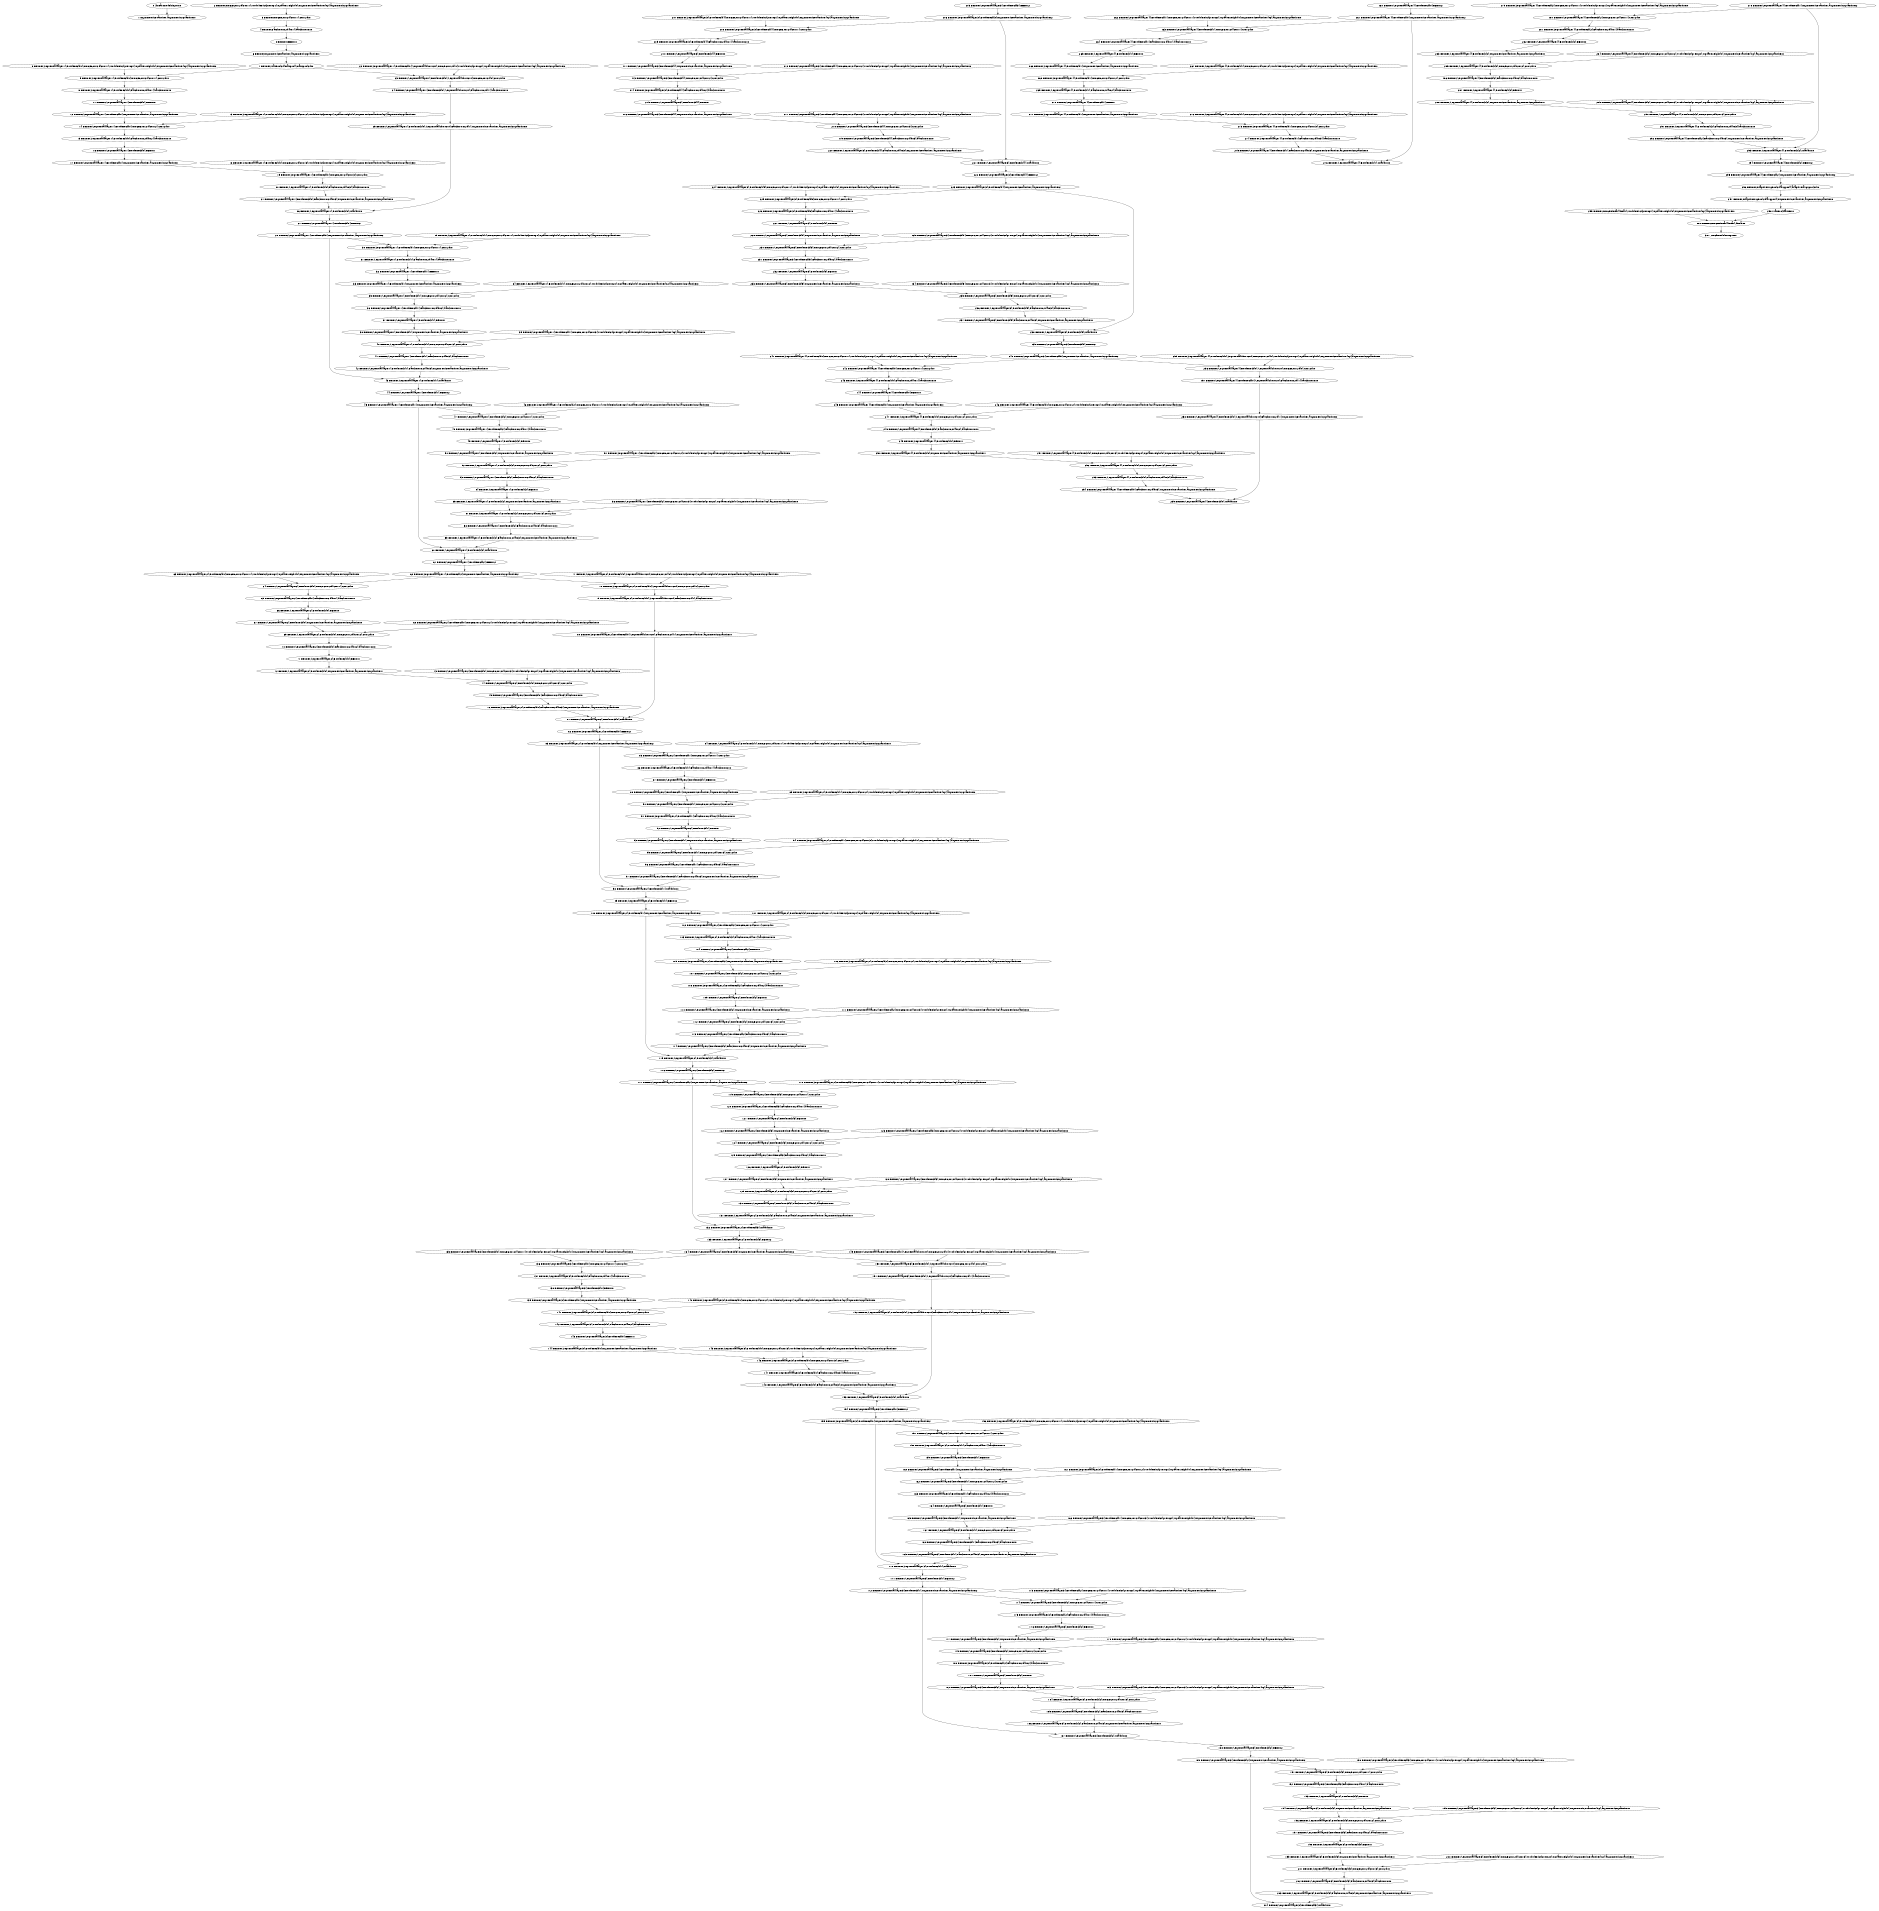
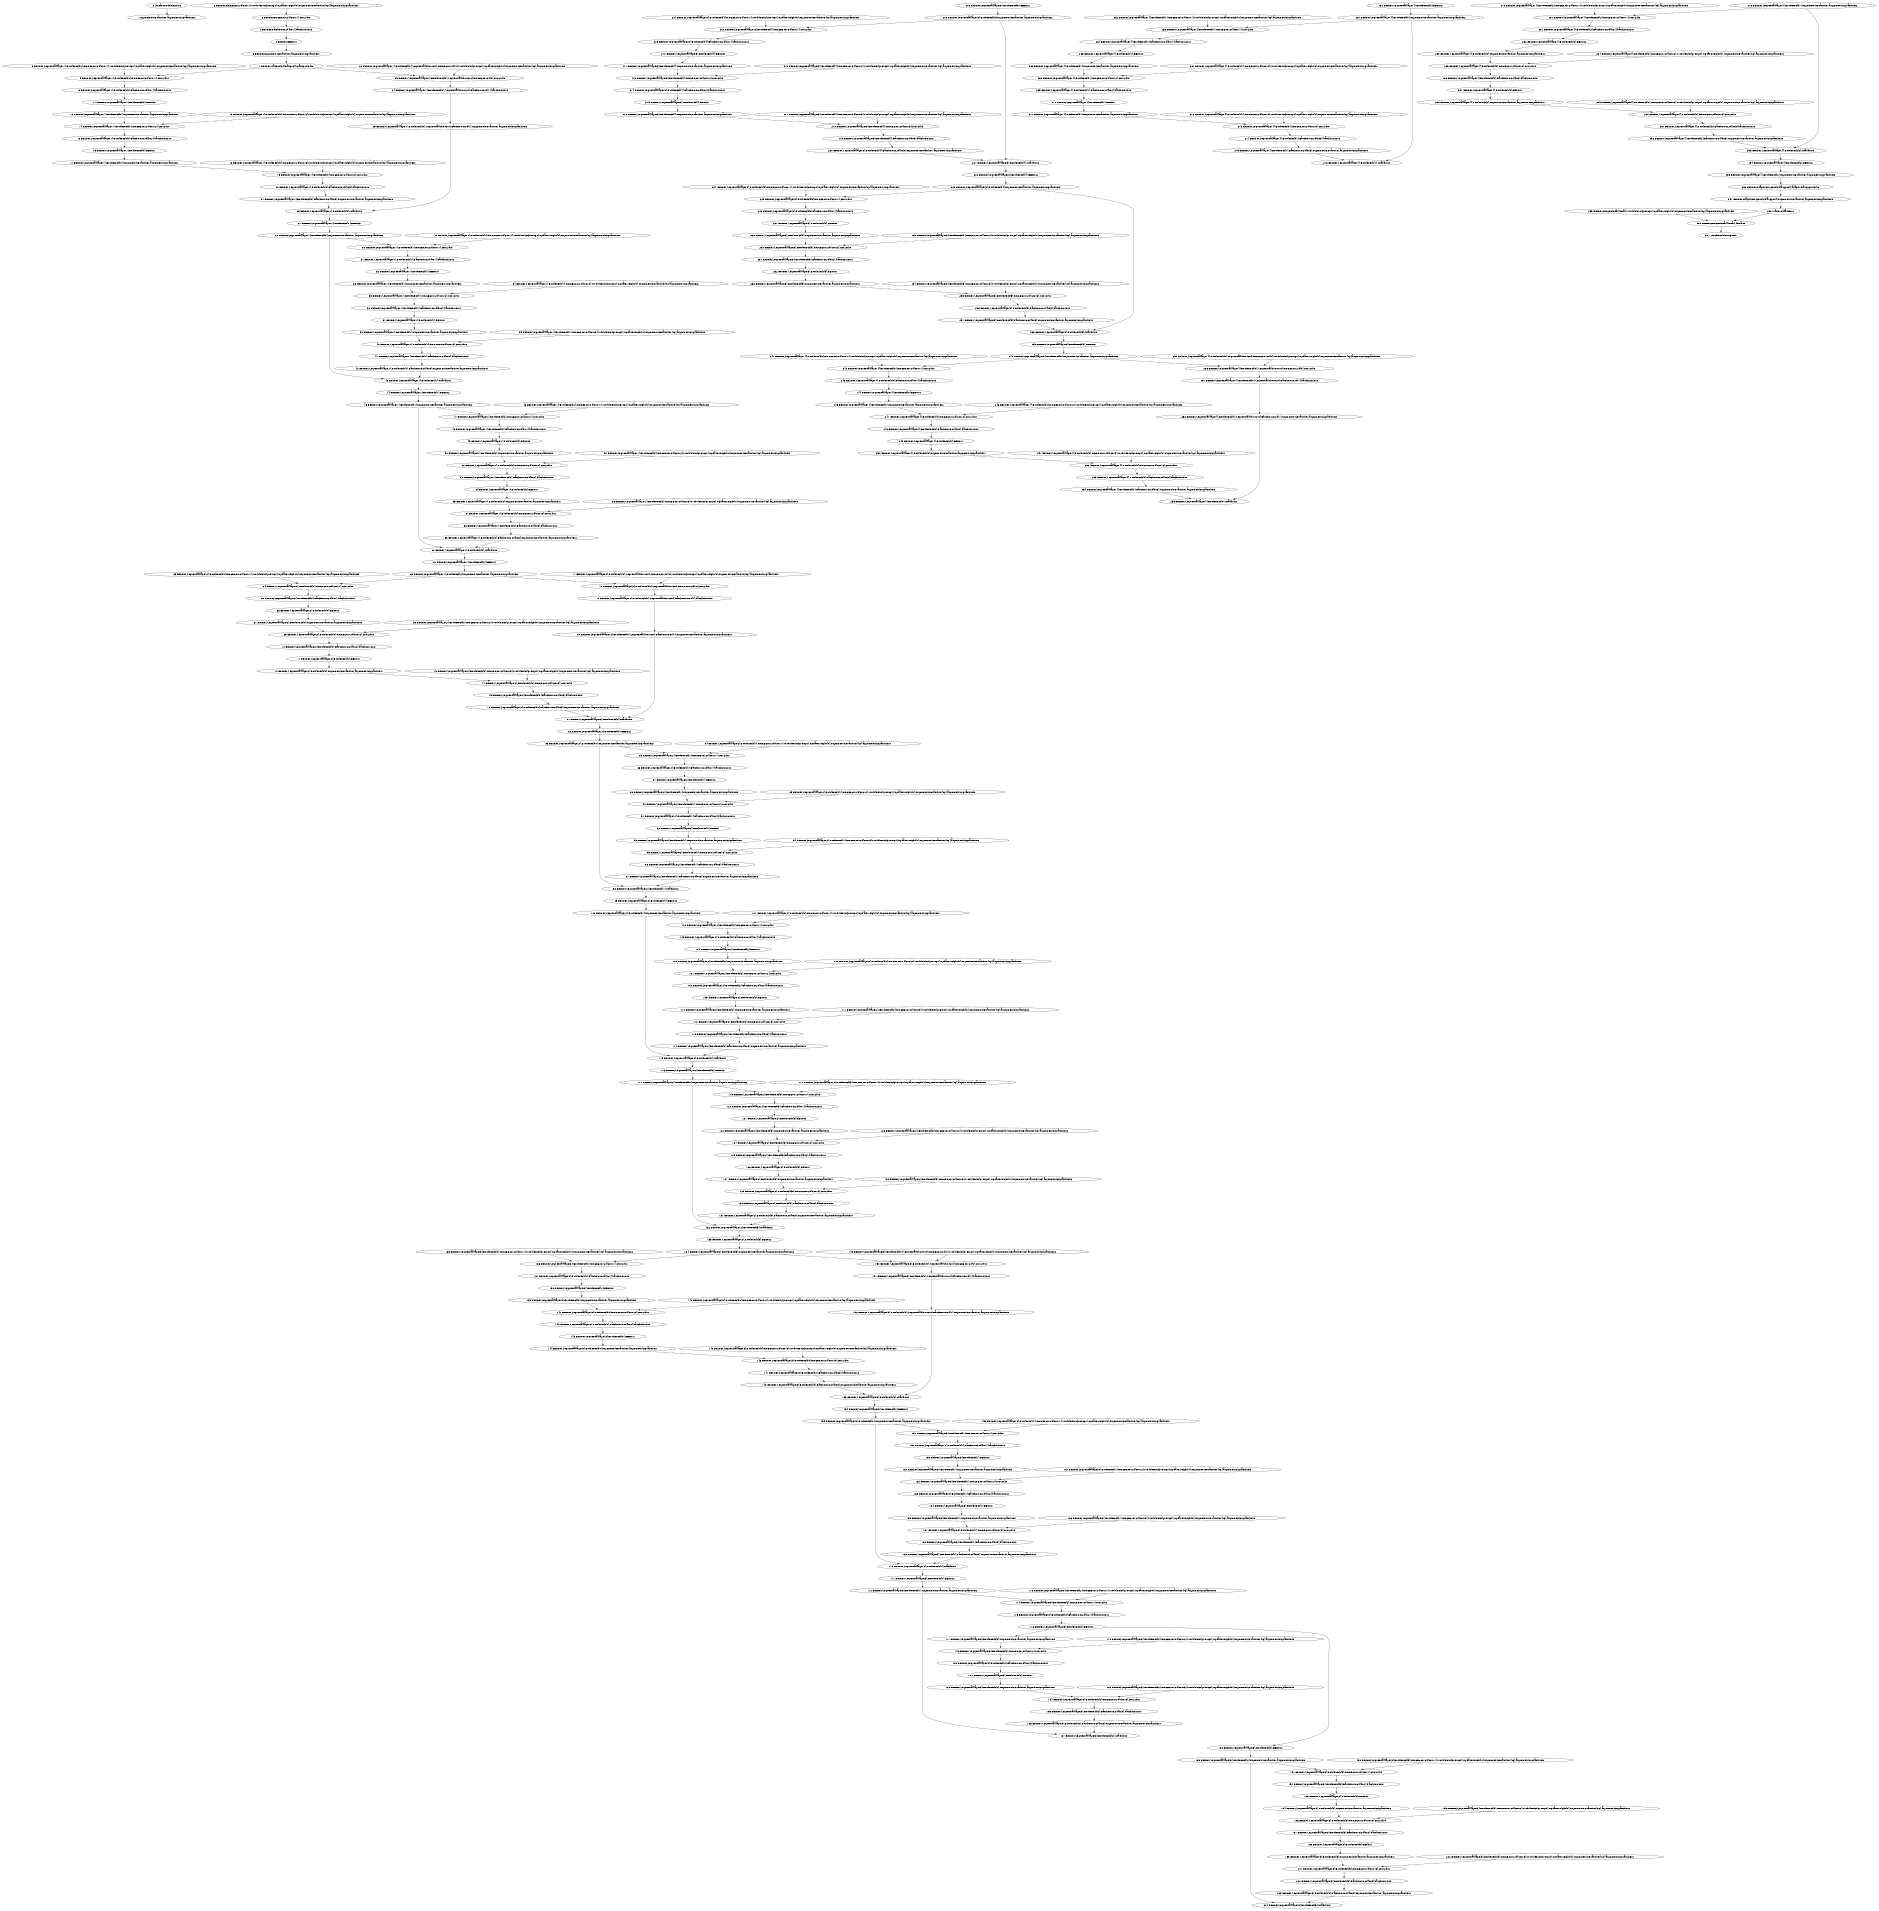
(877, 1404) -> (875, 1402)
(1172, 1742) -> (1290, 1631)
